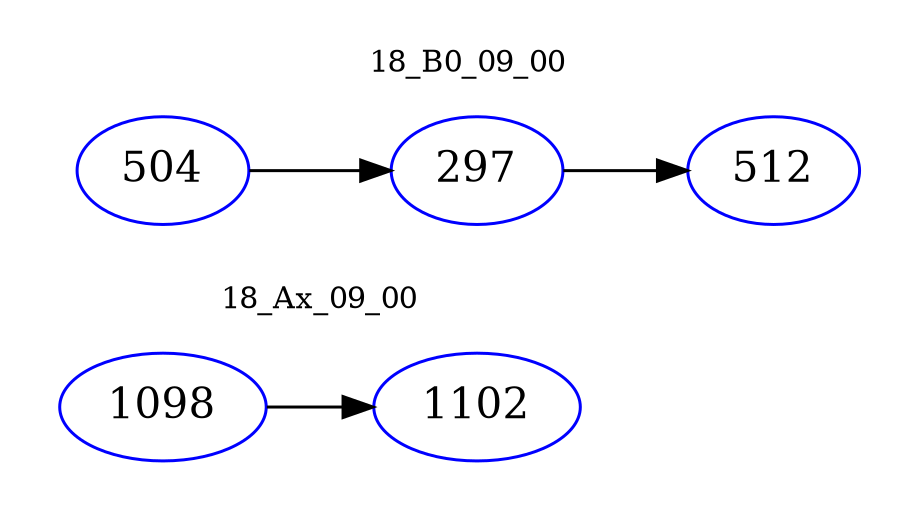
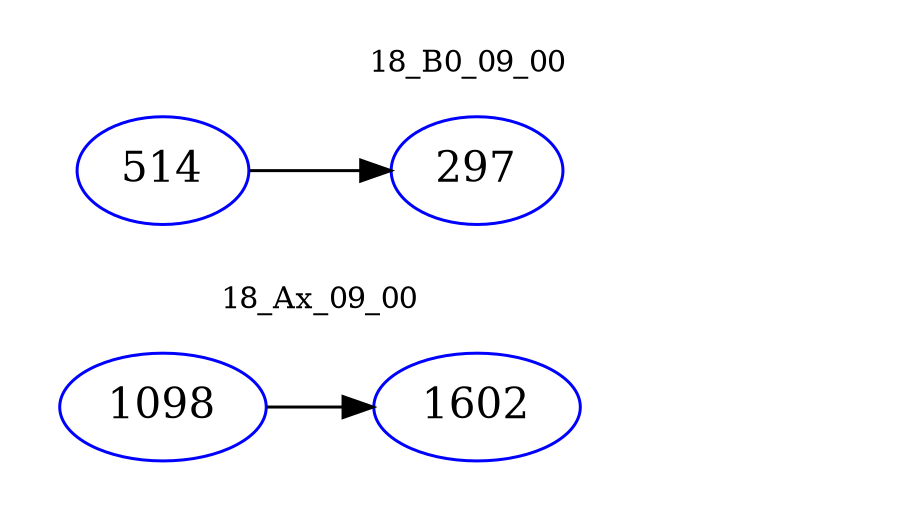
(163, 171) -> (163, 171)
(774, 171) -> none
(477, 407) -> (477, 407)
